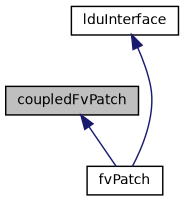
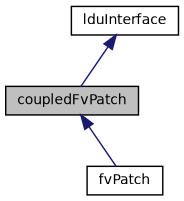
(151, 108) -> (94, 67)
